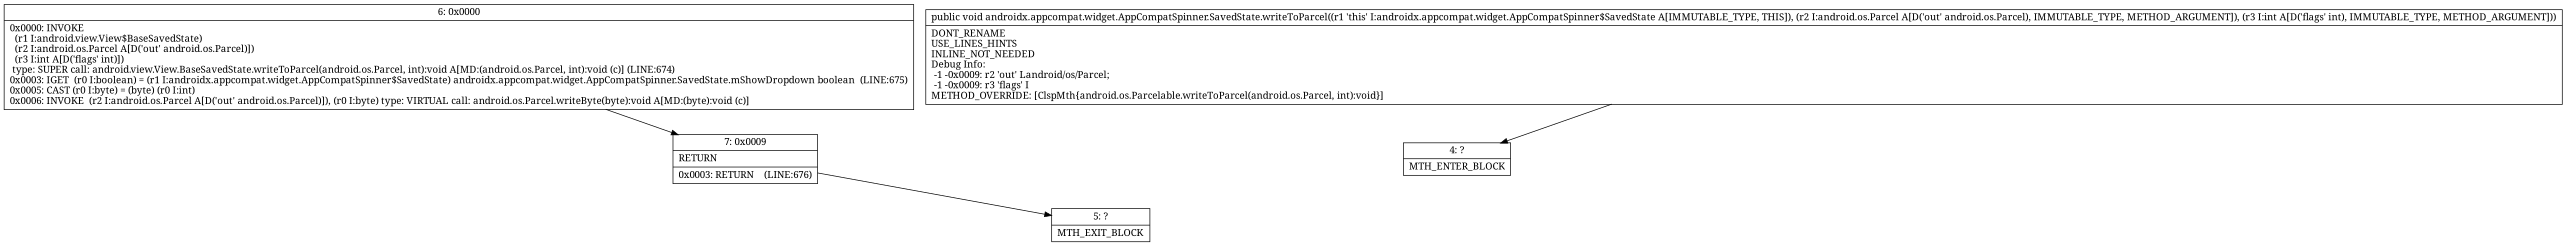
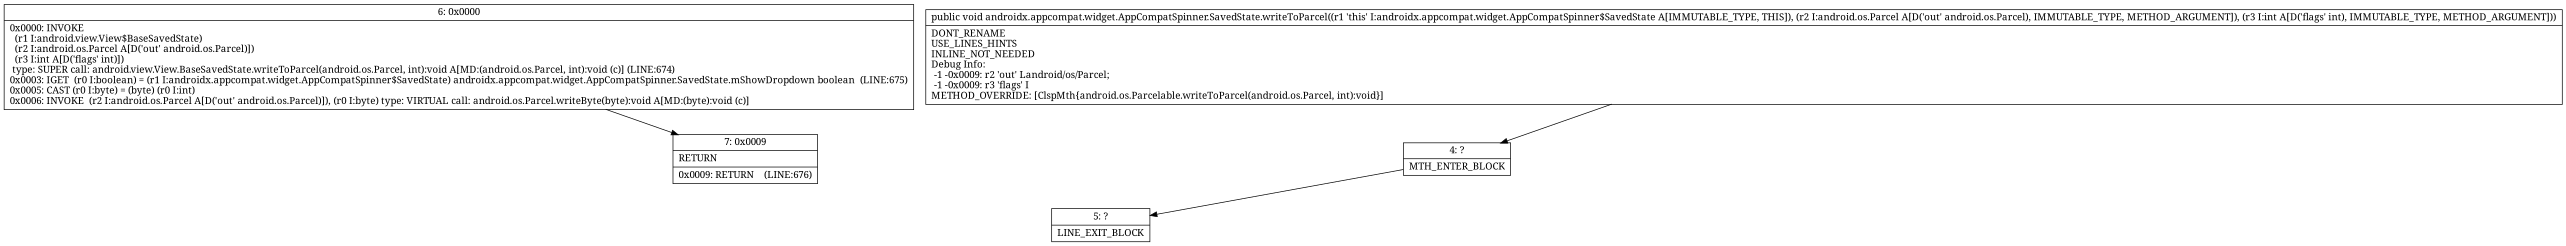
(745, 175) -> (745, 175)
(931, 194) -> (1280, 192)
(1100, 233) -> (1101, 233)
